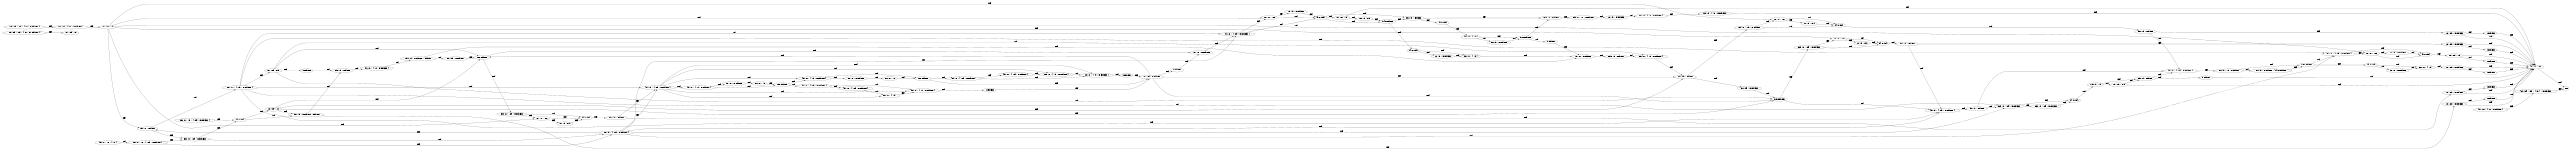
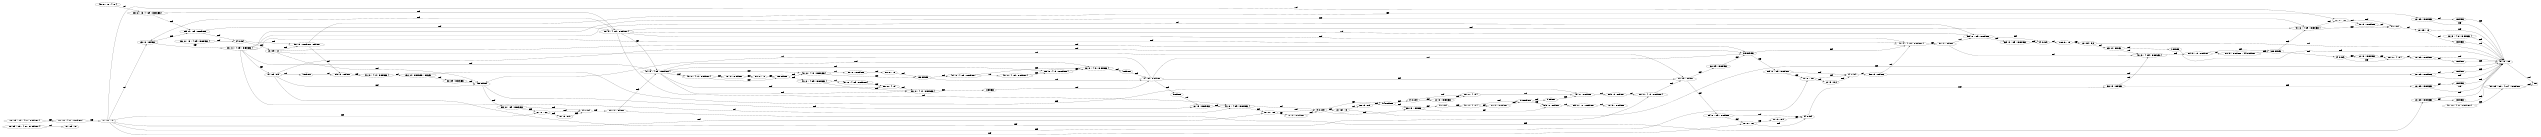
(1651, 16) -> none
(2118, 81) -> none
